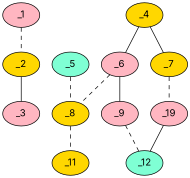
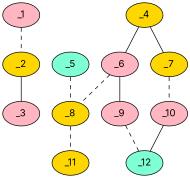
(169, 114) -> (169, 114)
